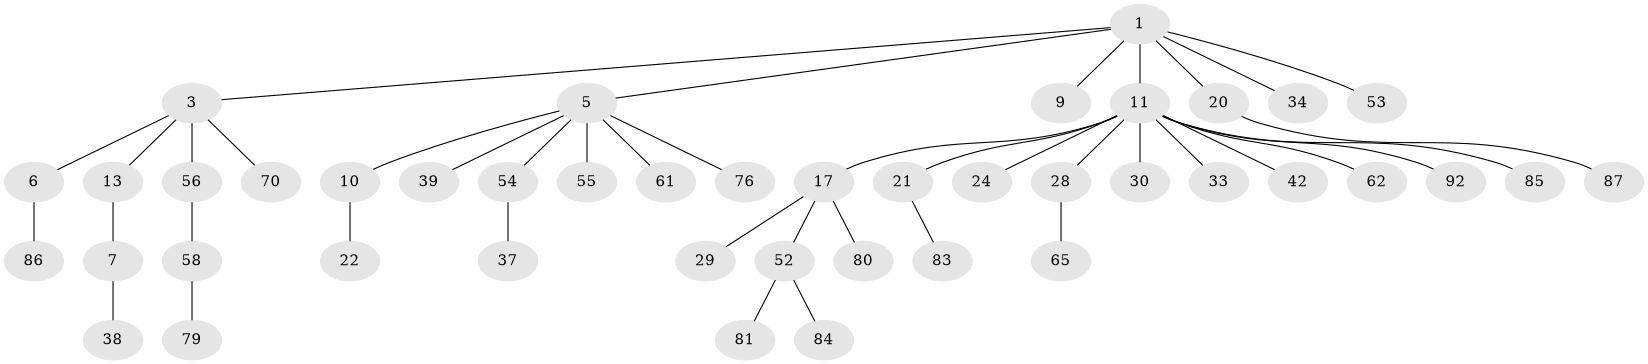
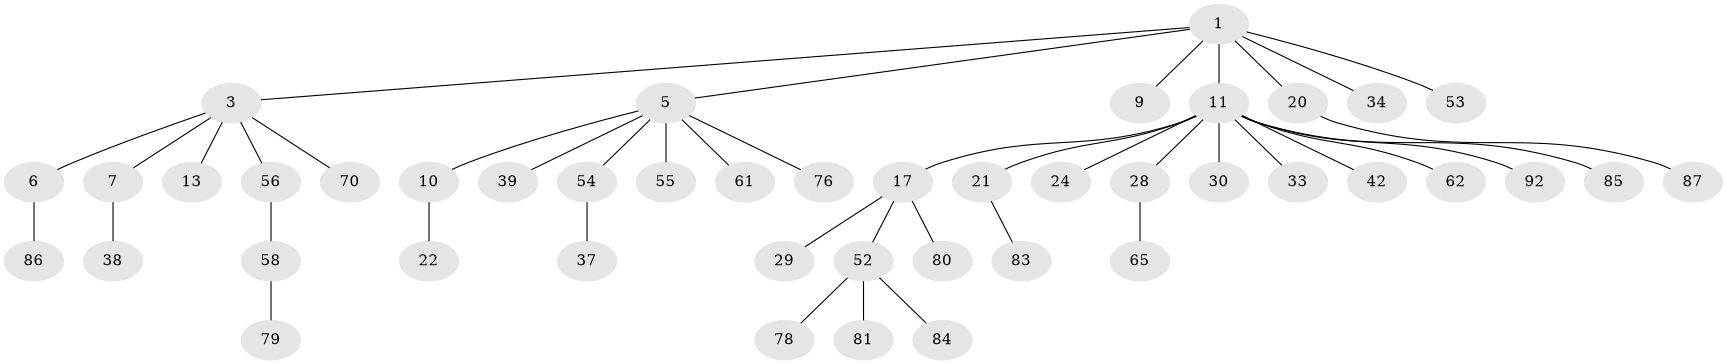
(113, 222) -> (172, 143)
none -> (785, 340)
